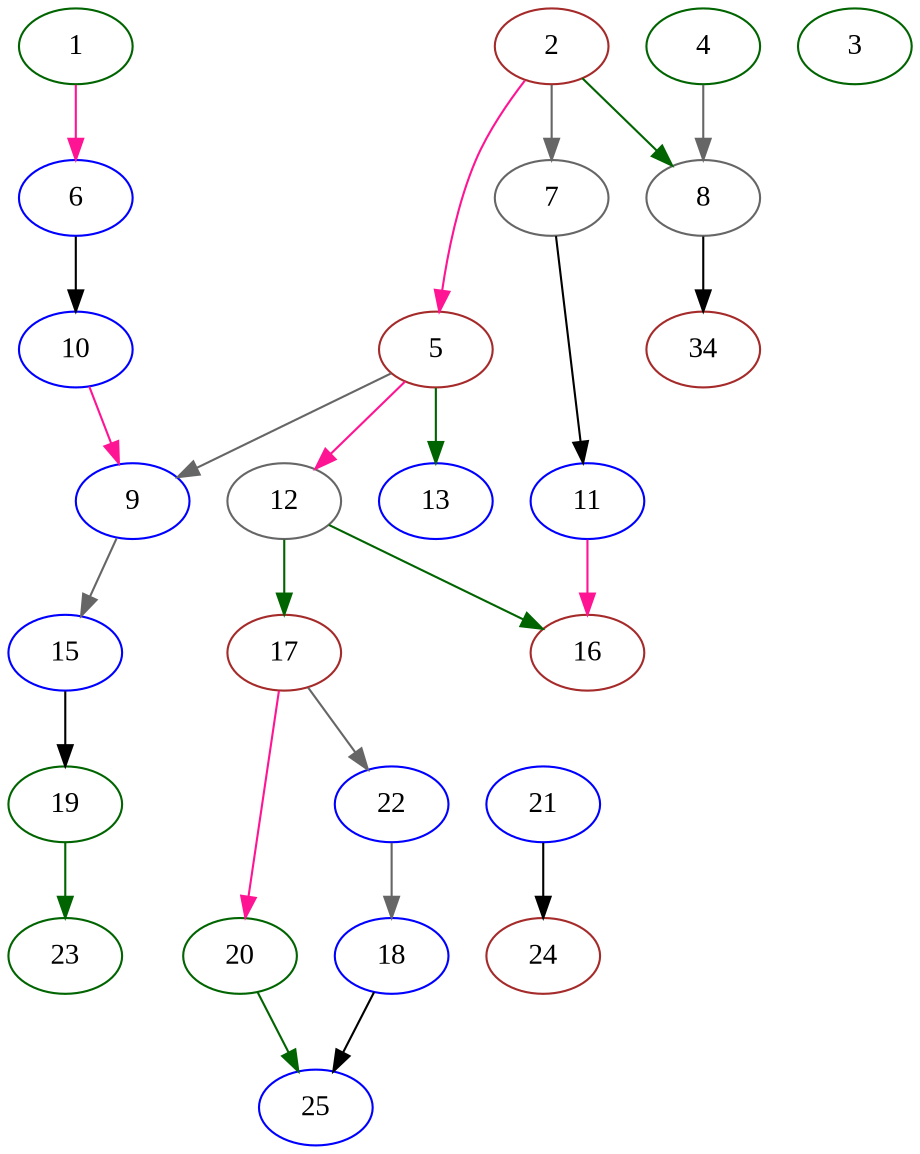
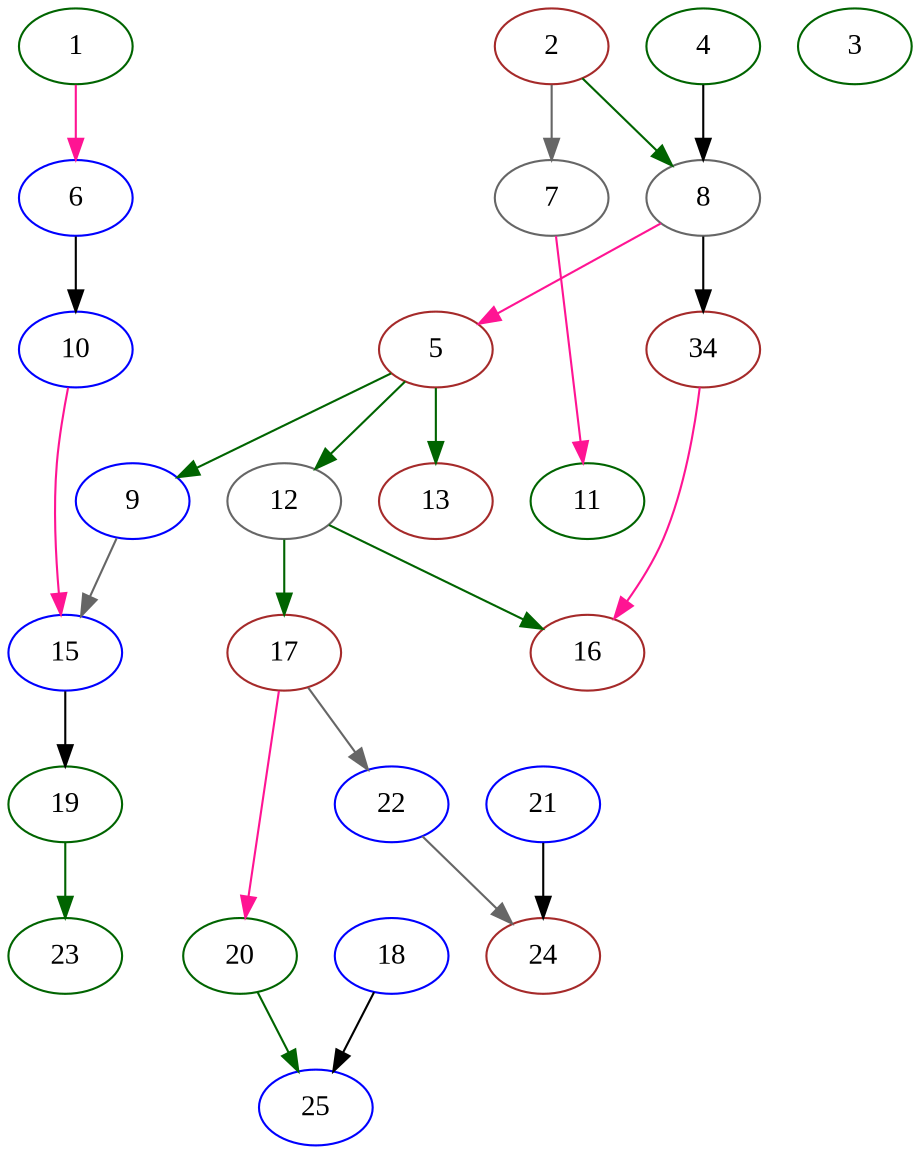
(703, 112) -> (703, 112)
(468, 179) -> (579, 268)
(568, 339) -> (568, 339)
(100, 415) -> (55, 490)
(368, 418) -> (368, 418)
(294, 421) -> (294, 421)
(436, 501) -> (436, 501)
(587, 501) -> (587, 501)
(587, 567) -> (677, 499)
(392, 870) -> (460, 873)
